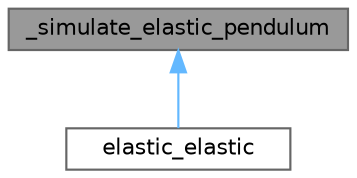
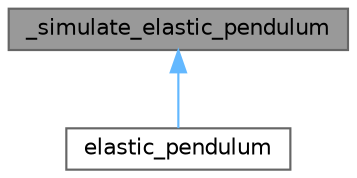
(178, 149) -> (178, 149)
